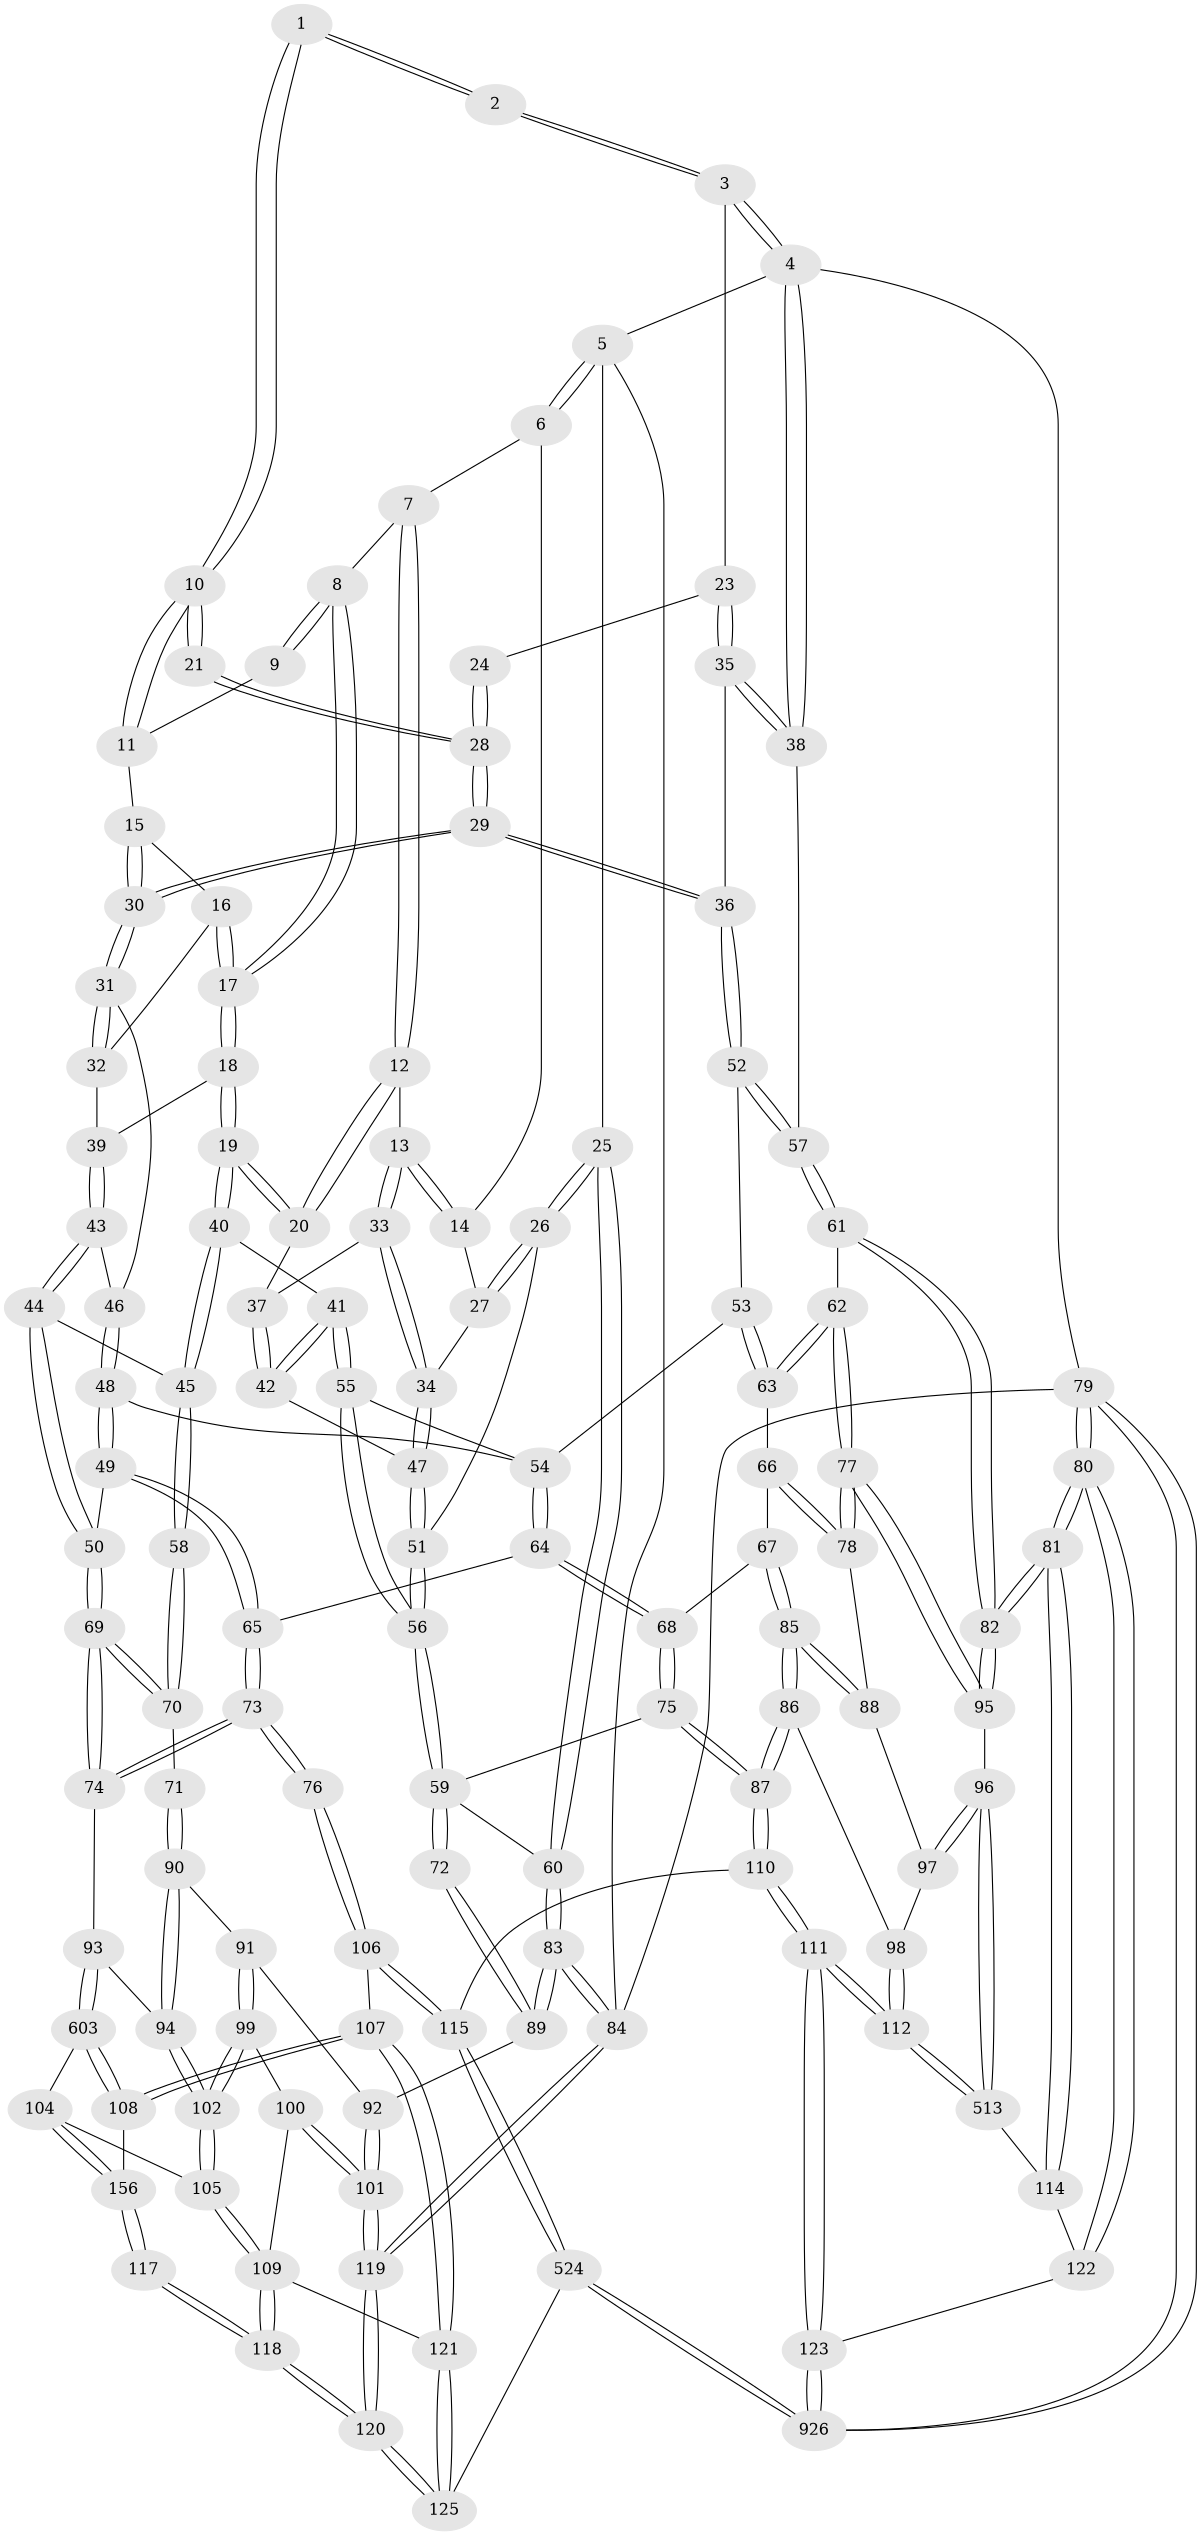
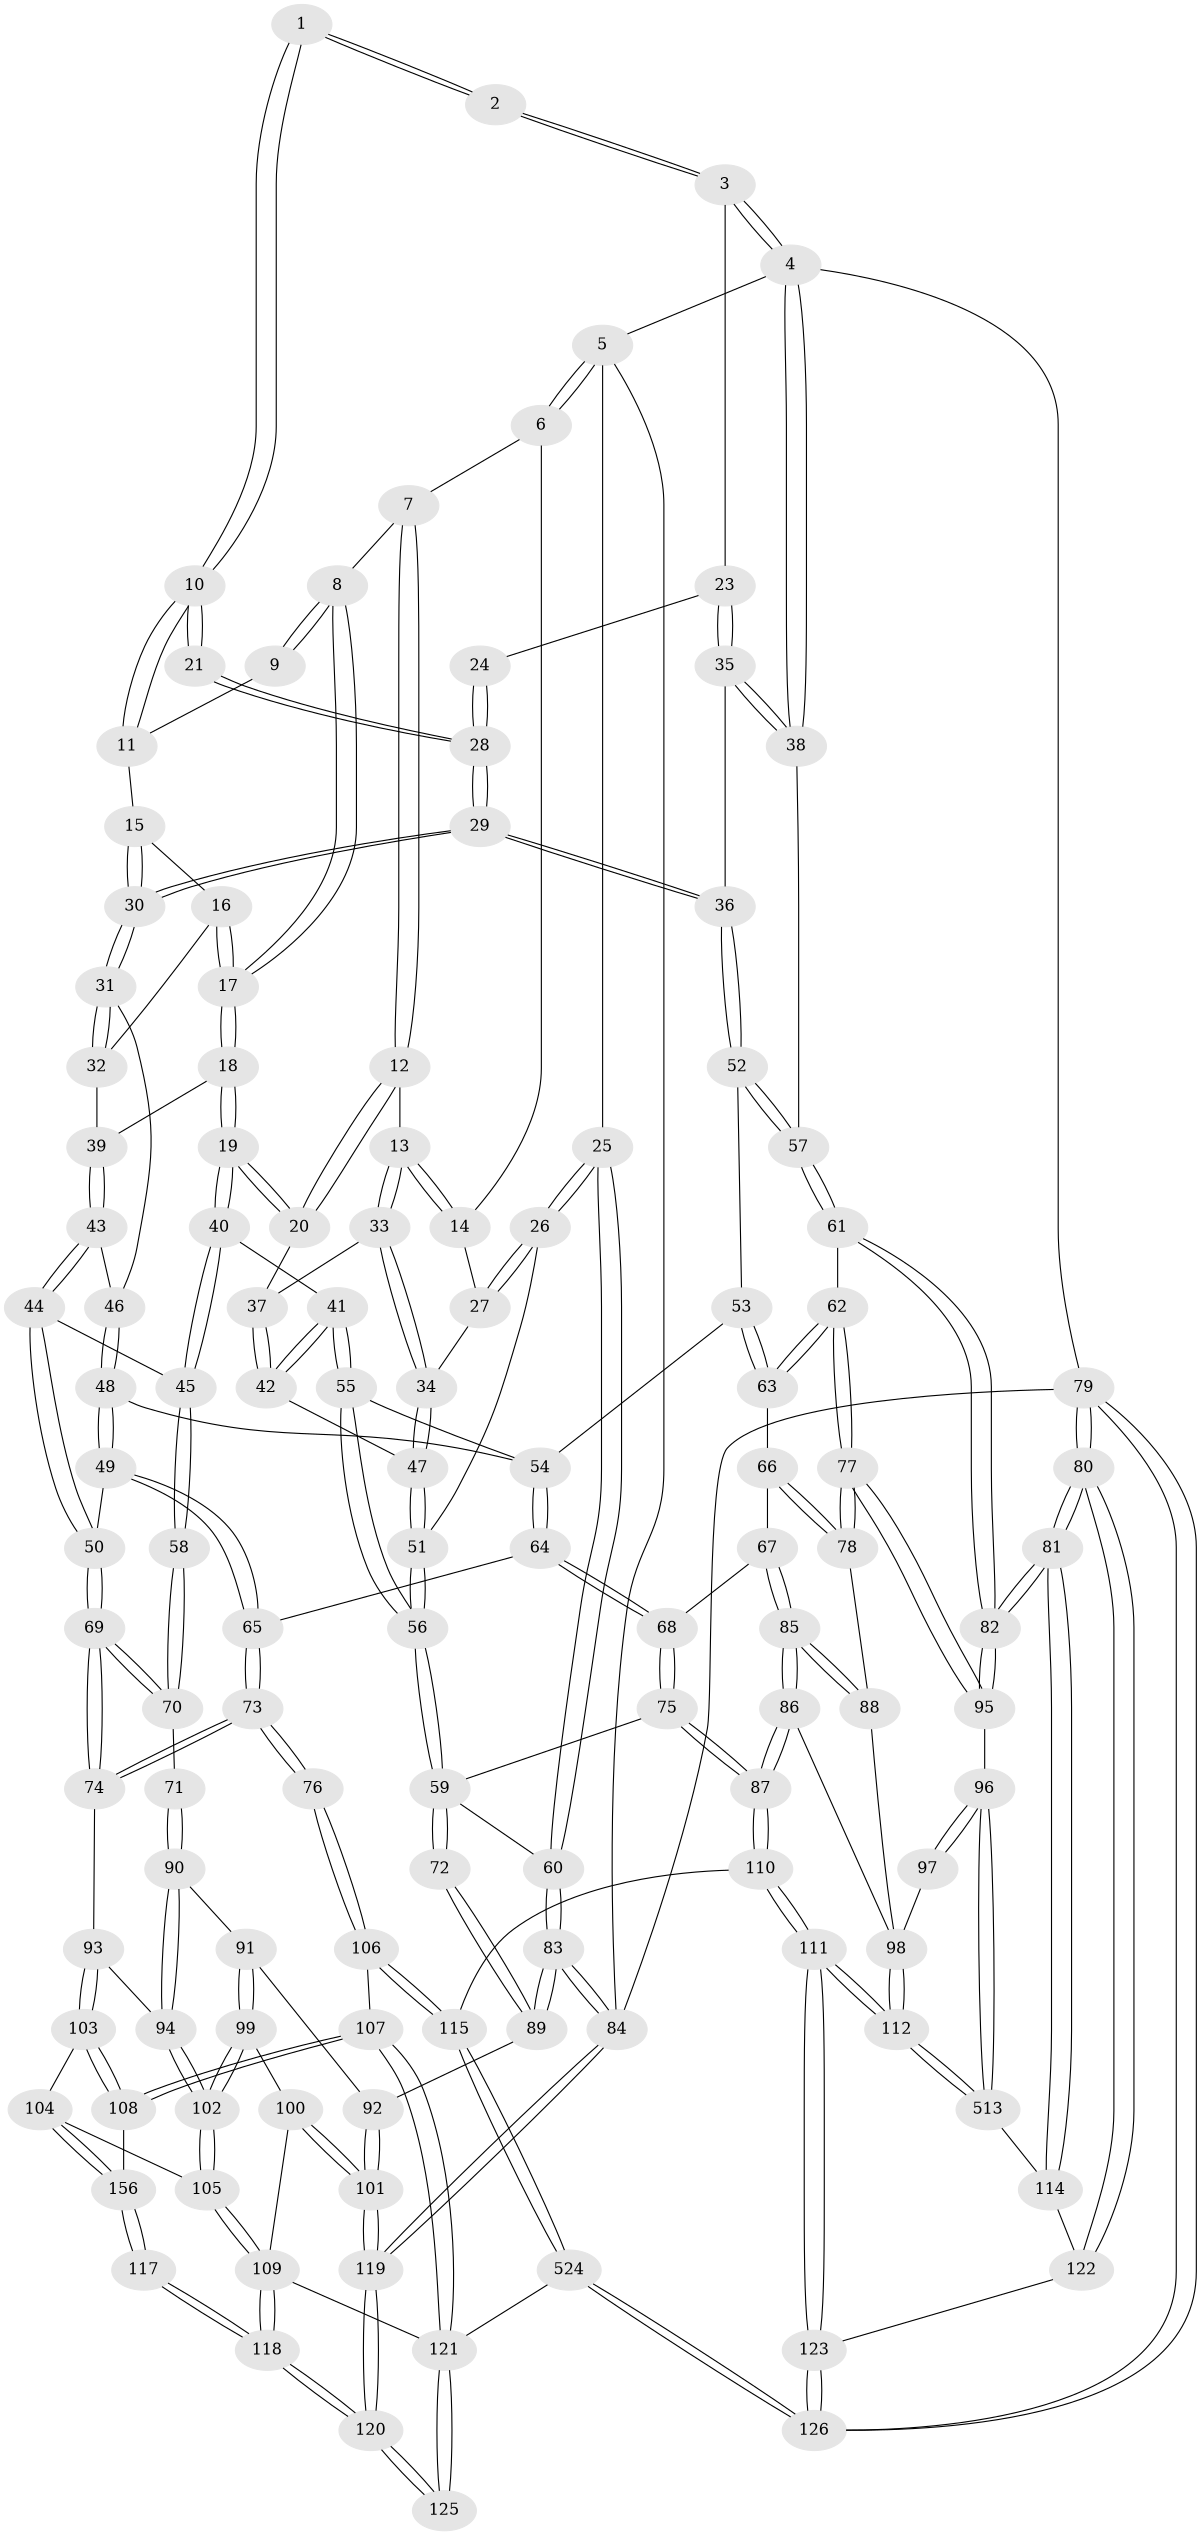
(899, 1789) -> (881, 1829)
(84, 2030) -> (84, 2030)
(507, 2391) -> (507, 2310)
(814, 2431) -> (814, 2431)
